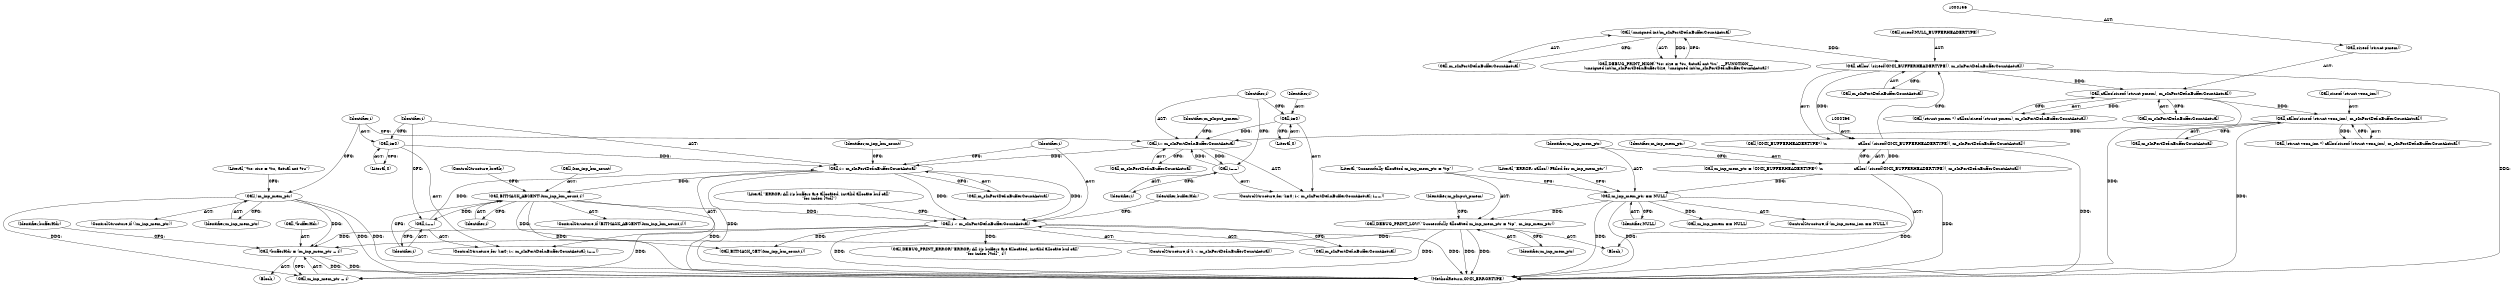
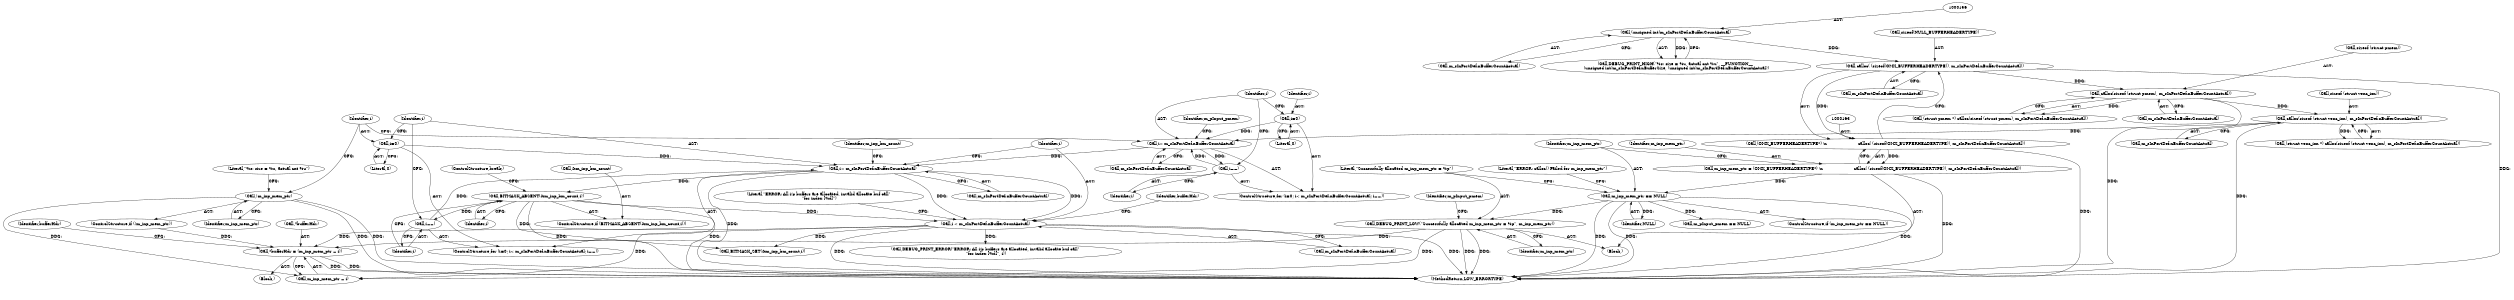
(2156, 27) -> (1833, 19)
(1841, 119) -> (1841, 119)
(563, 182) -> (619, 192)
(1649, 212) -> (1649, 212)
(328, 217) -> (214, 238)
(1717, 224) -> (1717, 224)
(1838, 224) -> (1838, 224)
(1210, 252) -> none
(1467, 279) -> (1467, 279)
